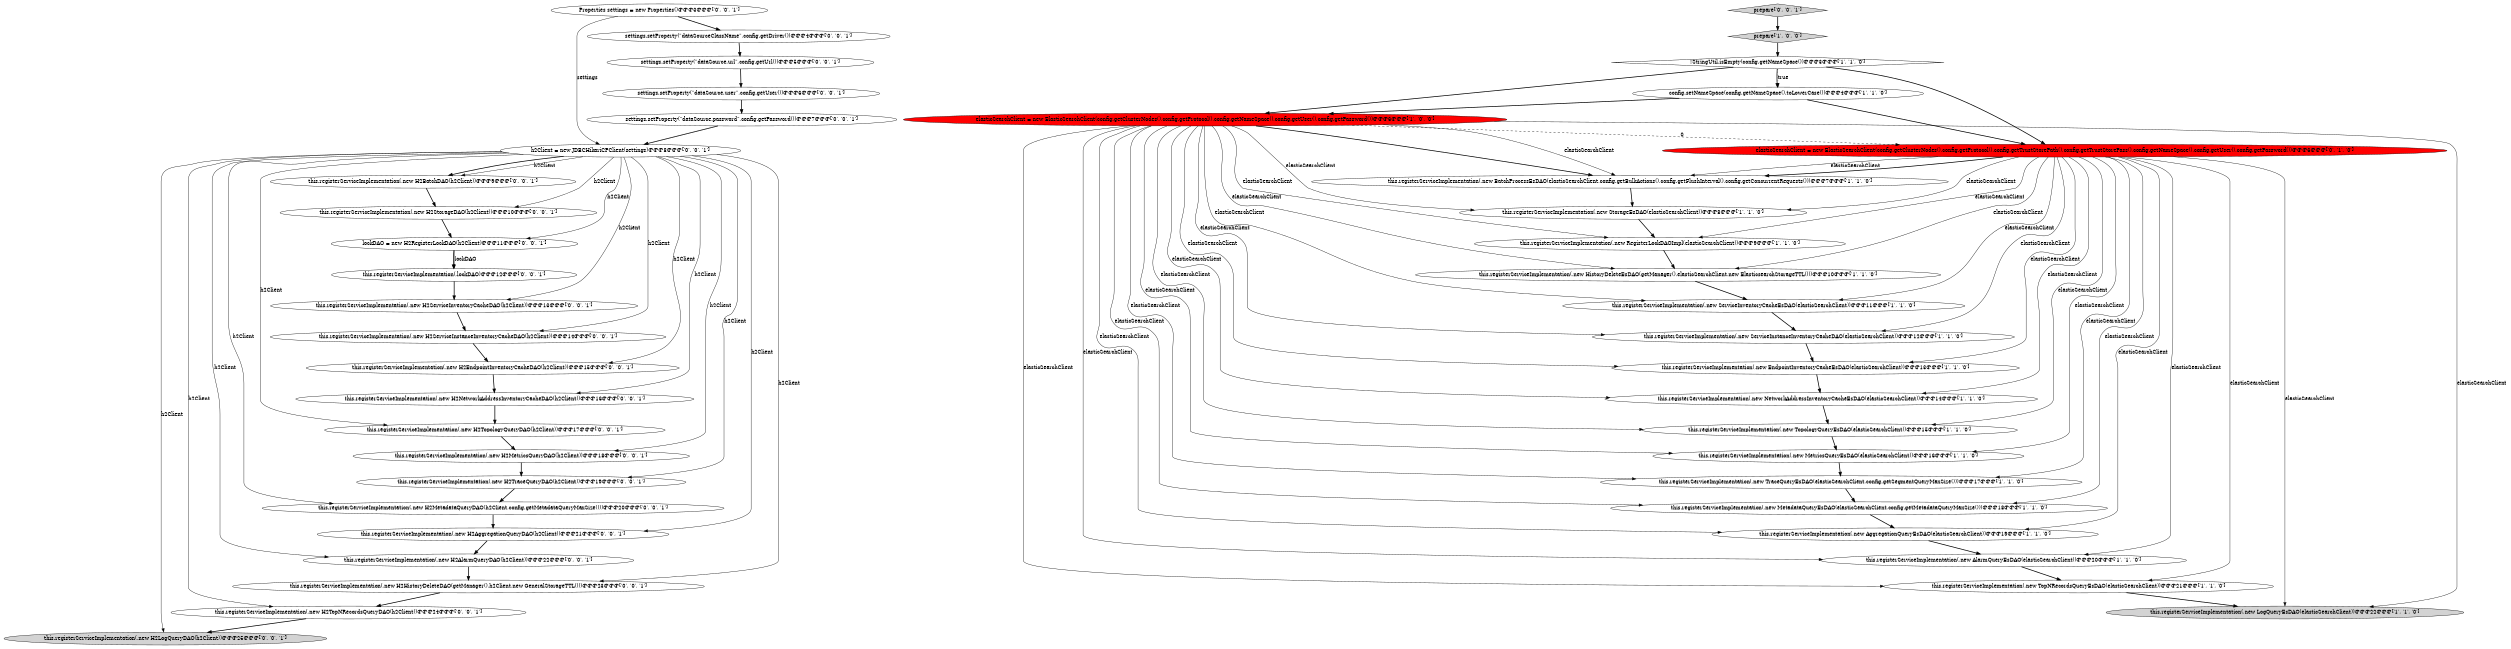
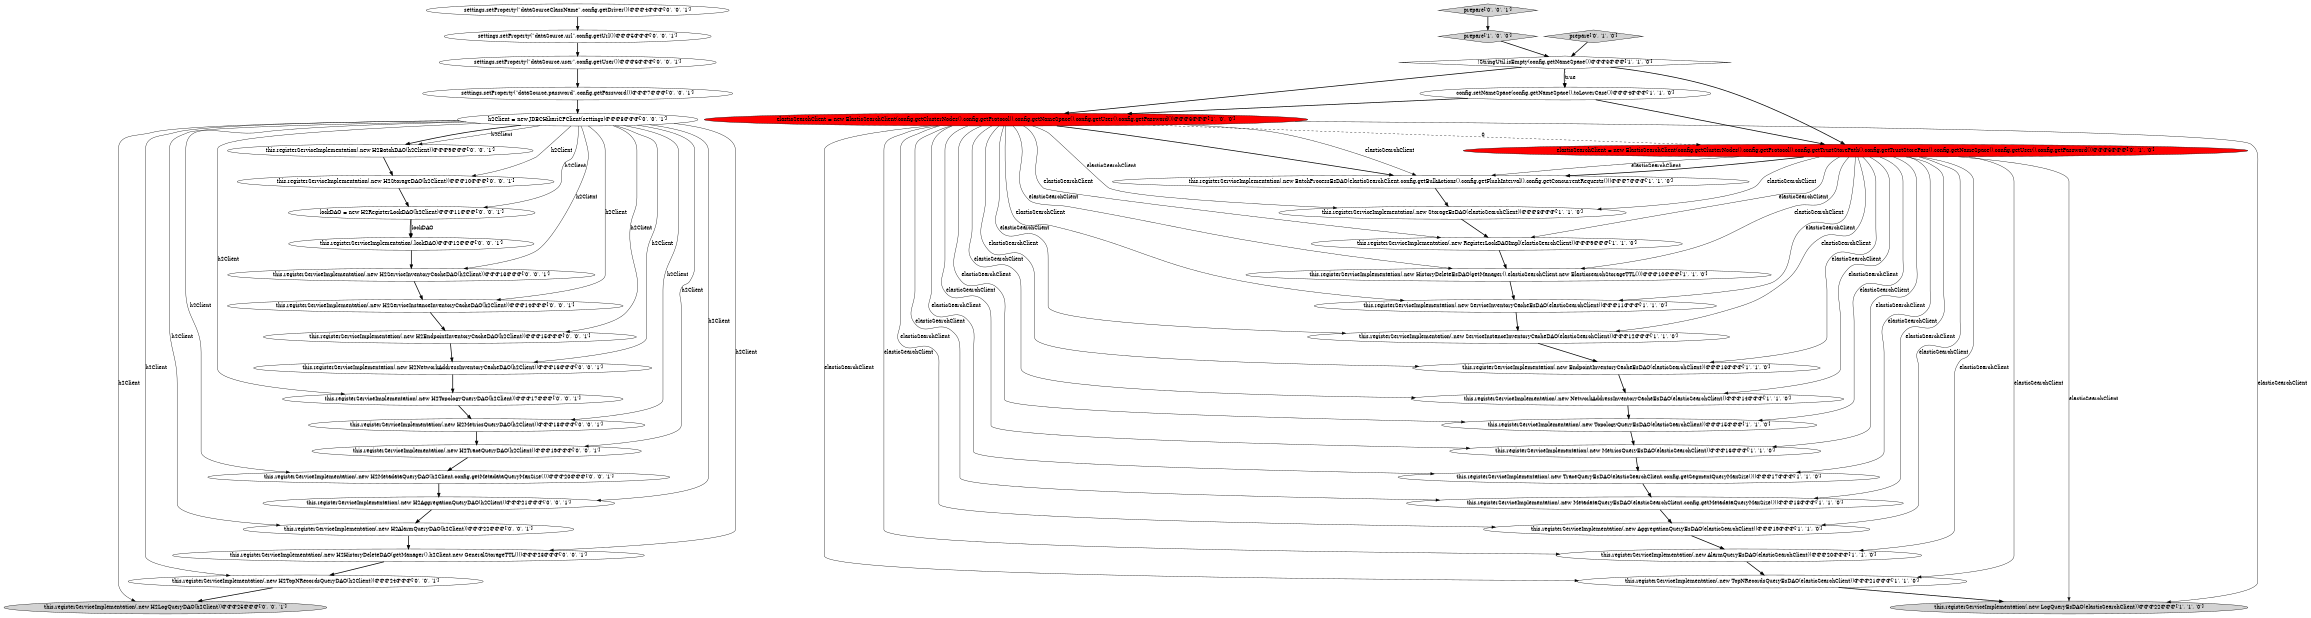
(659, 10) -> none
none -> (1594, 36)
